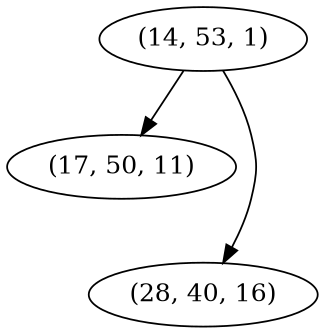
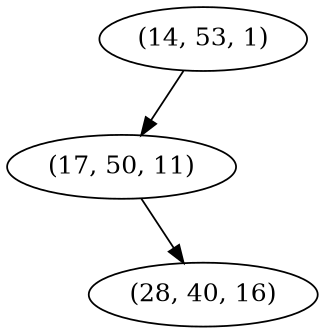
(256, 158) -> (158, 223)
